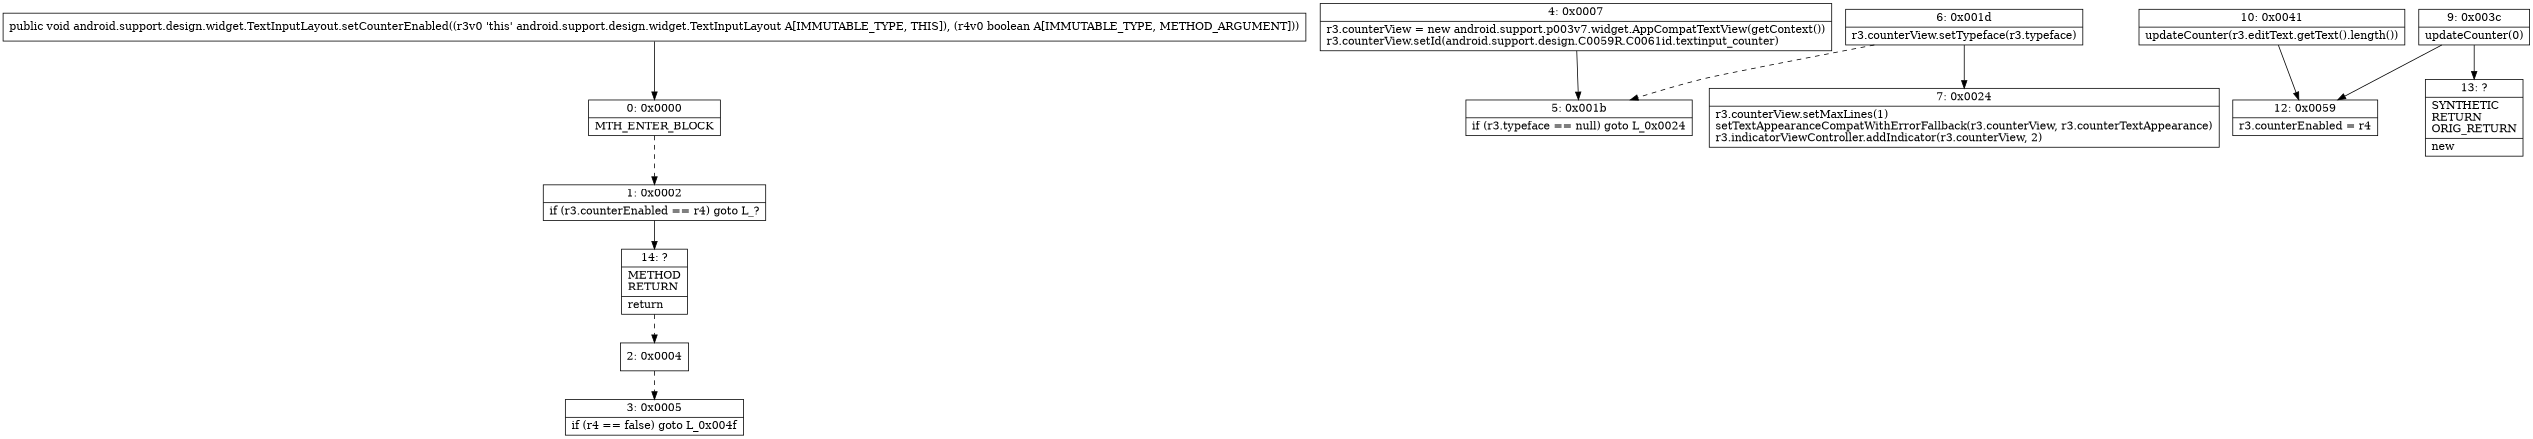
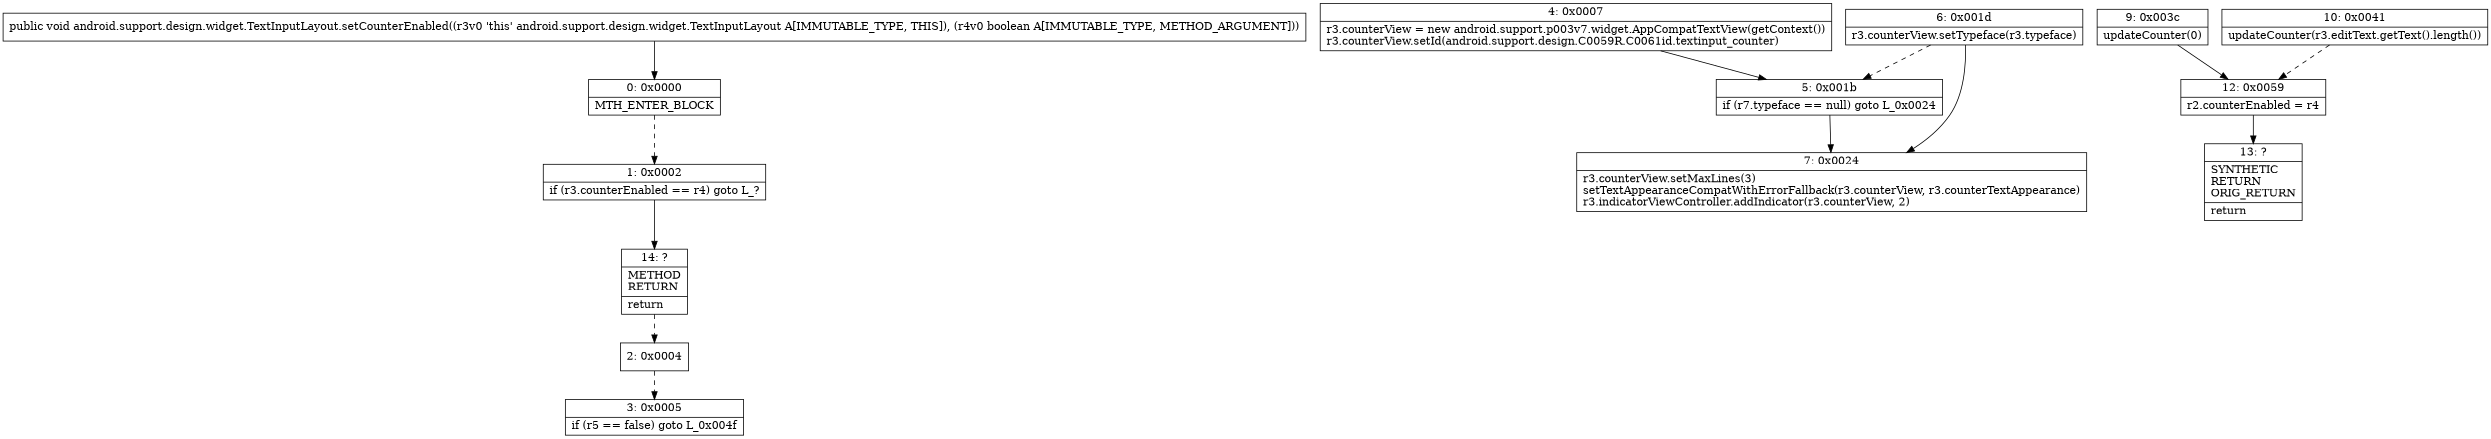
(2474, 58) -> (2253, 126)
(2287, 69) -> (2307, 60)
(1802, 115) -> (1669, 179)
(1579, 126) -> (1829, 106)
(2305, 126) -> (2253, 106)
none -> (1830, 130)
(2443, 147) -> (2229, 211)
(654, 426) -> (654, 426)
